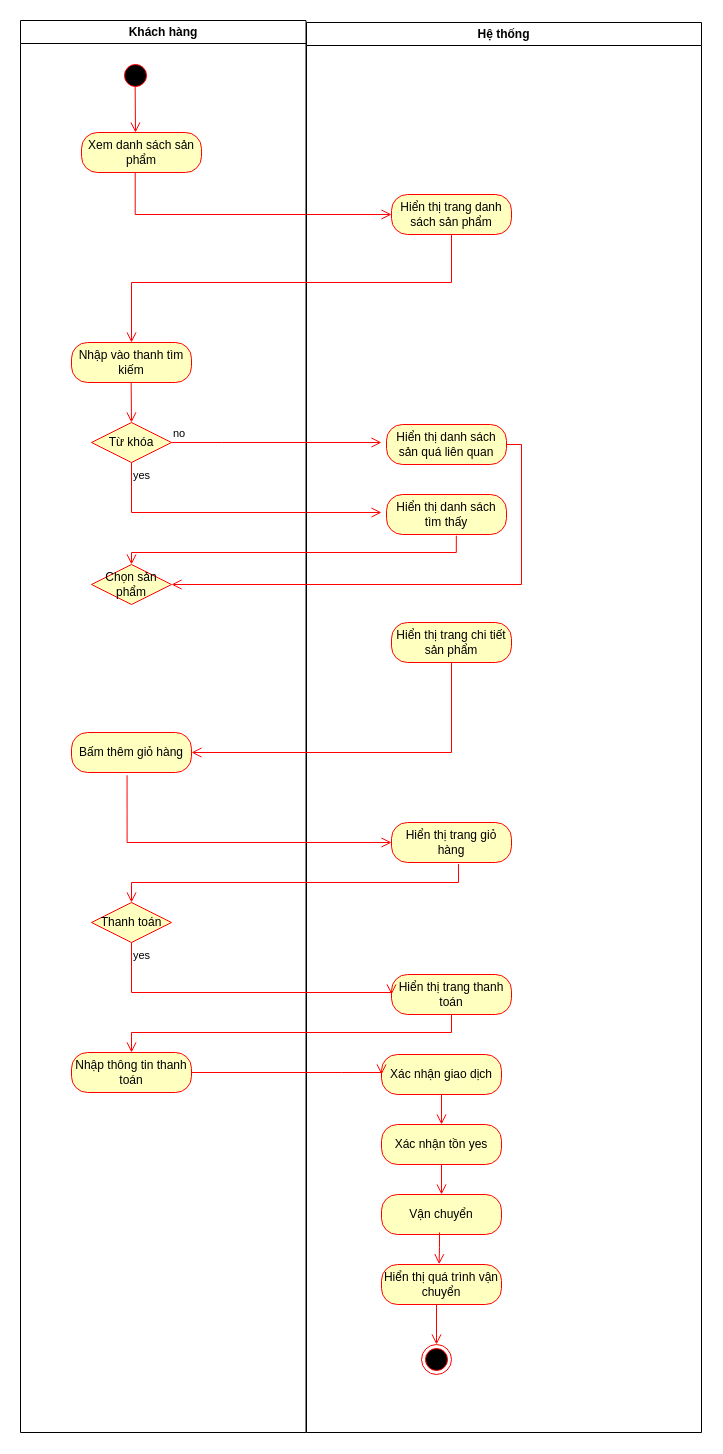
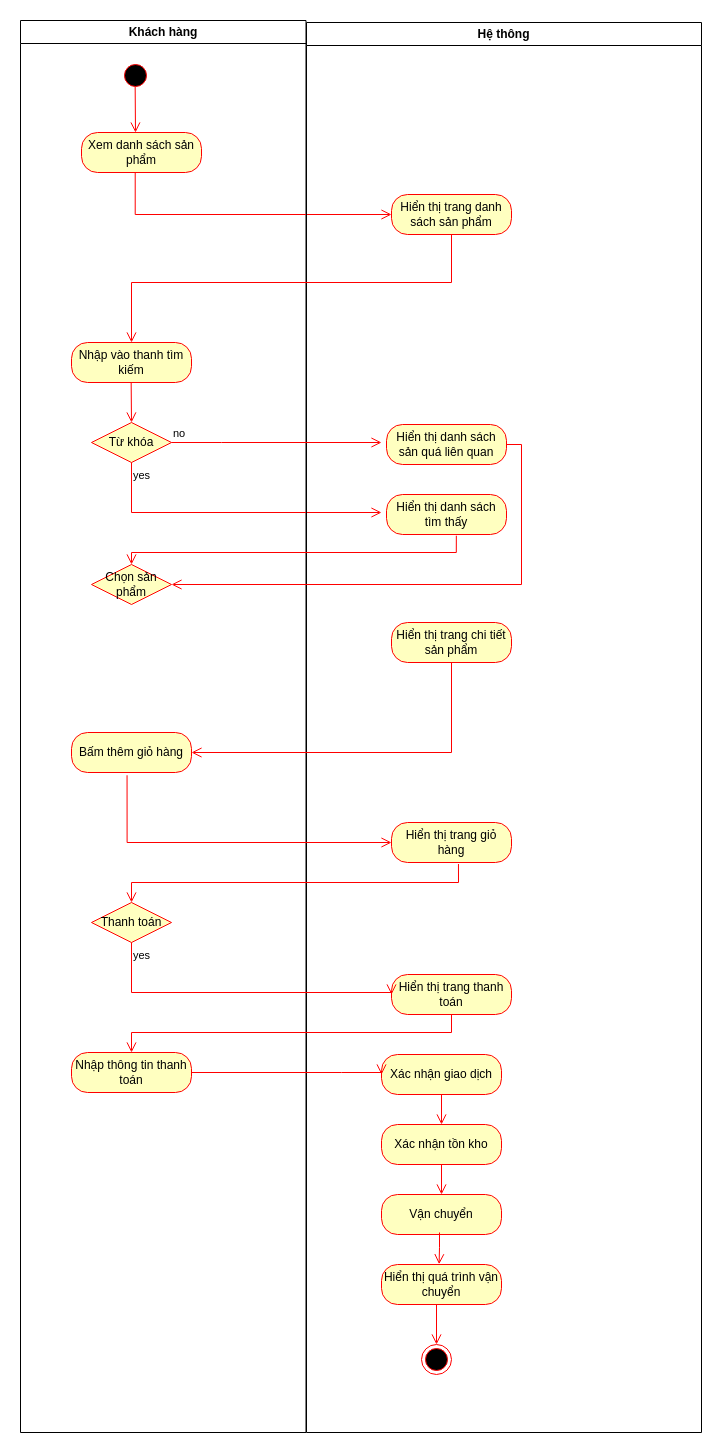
(504, 35) -> (504, 35)
(442, 1145) -> (442, 1145)
